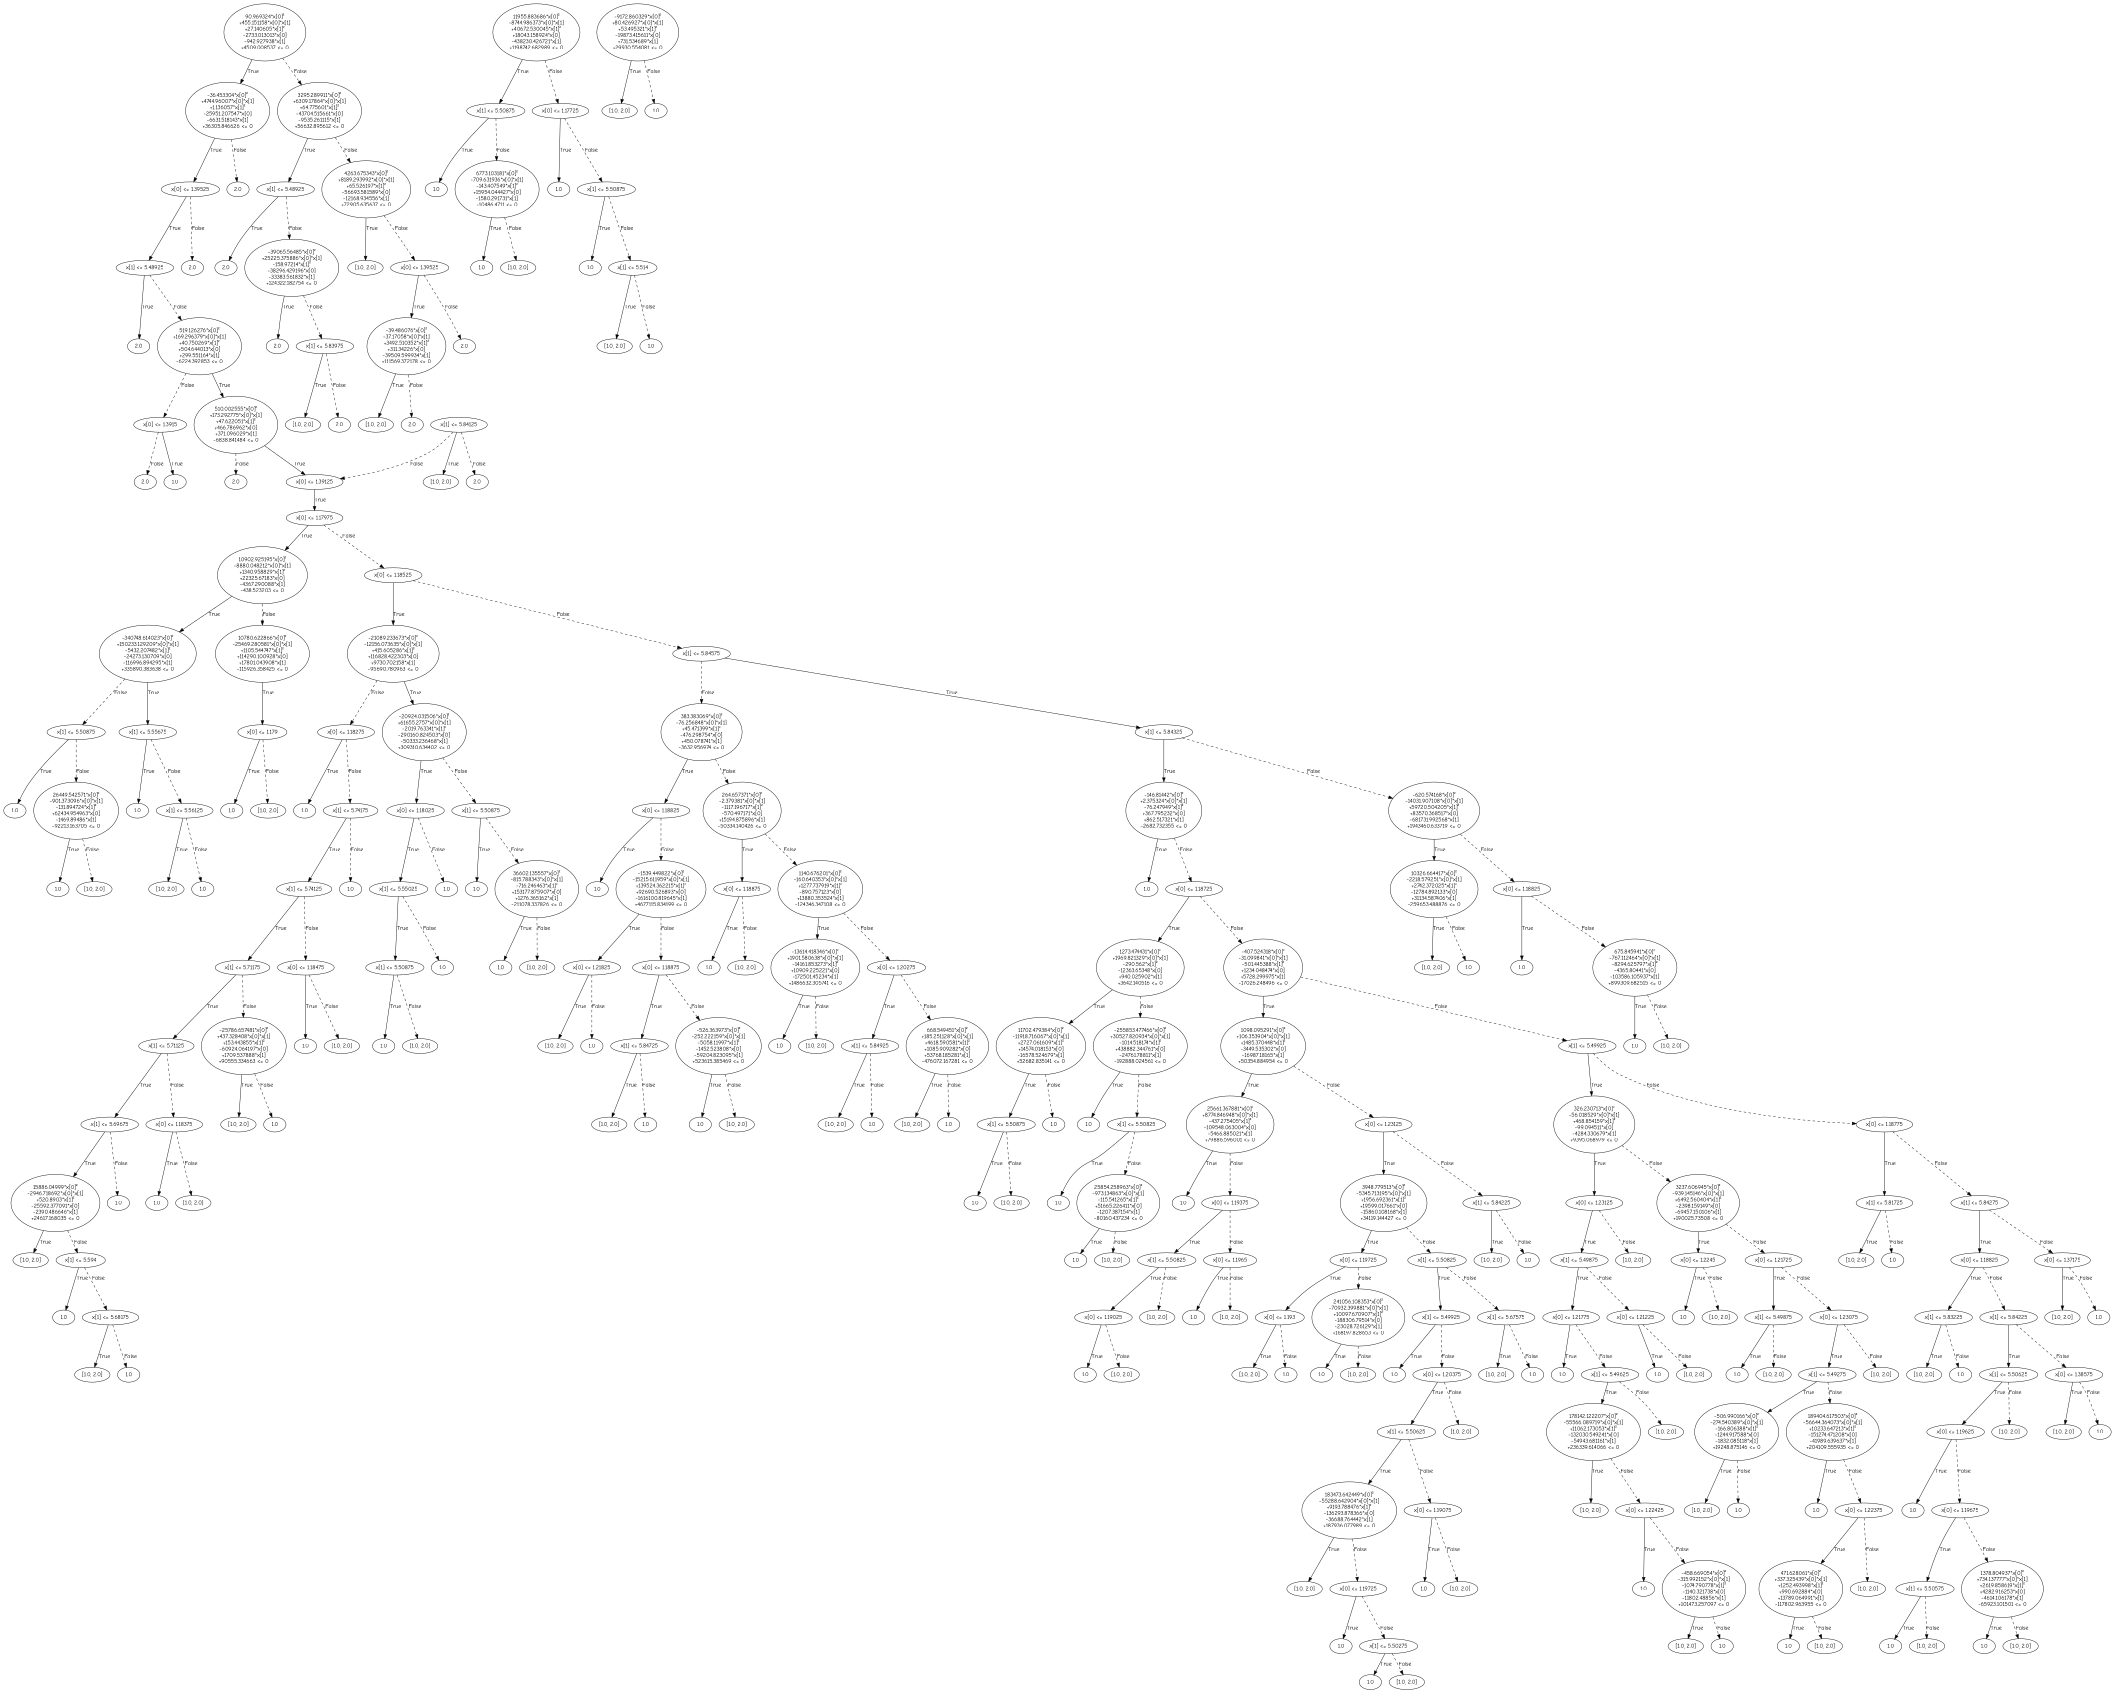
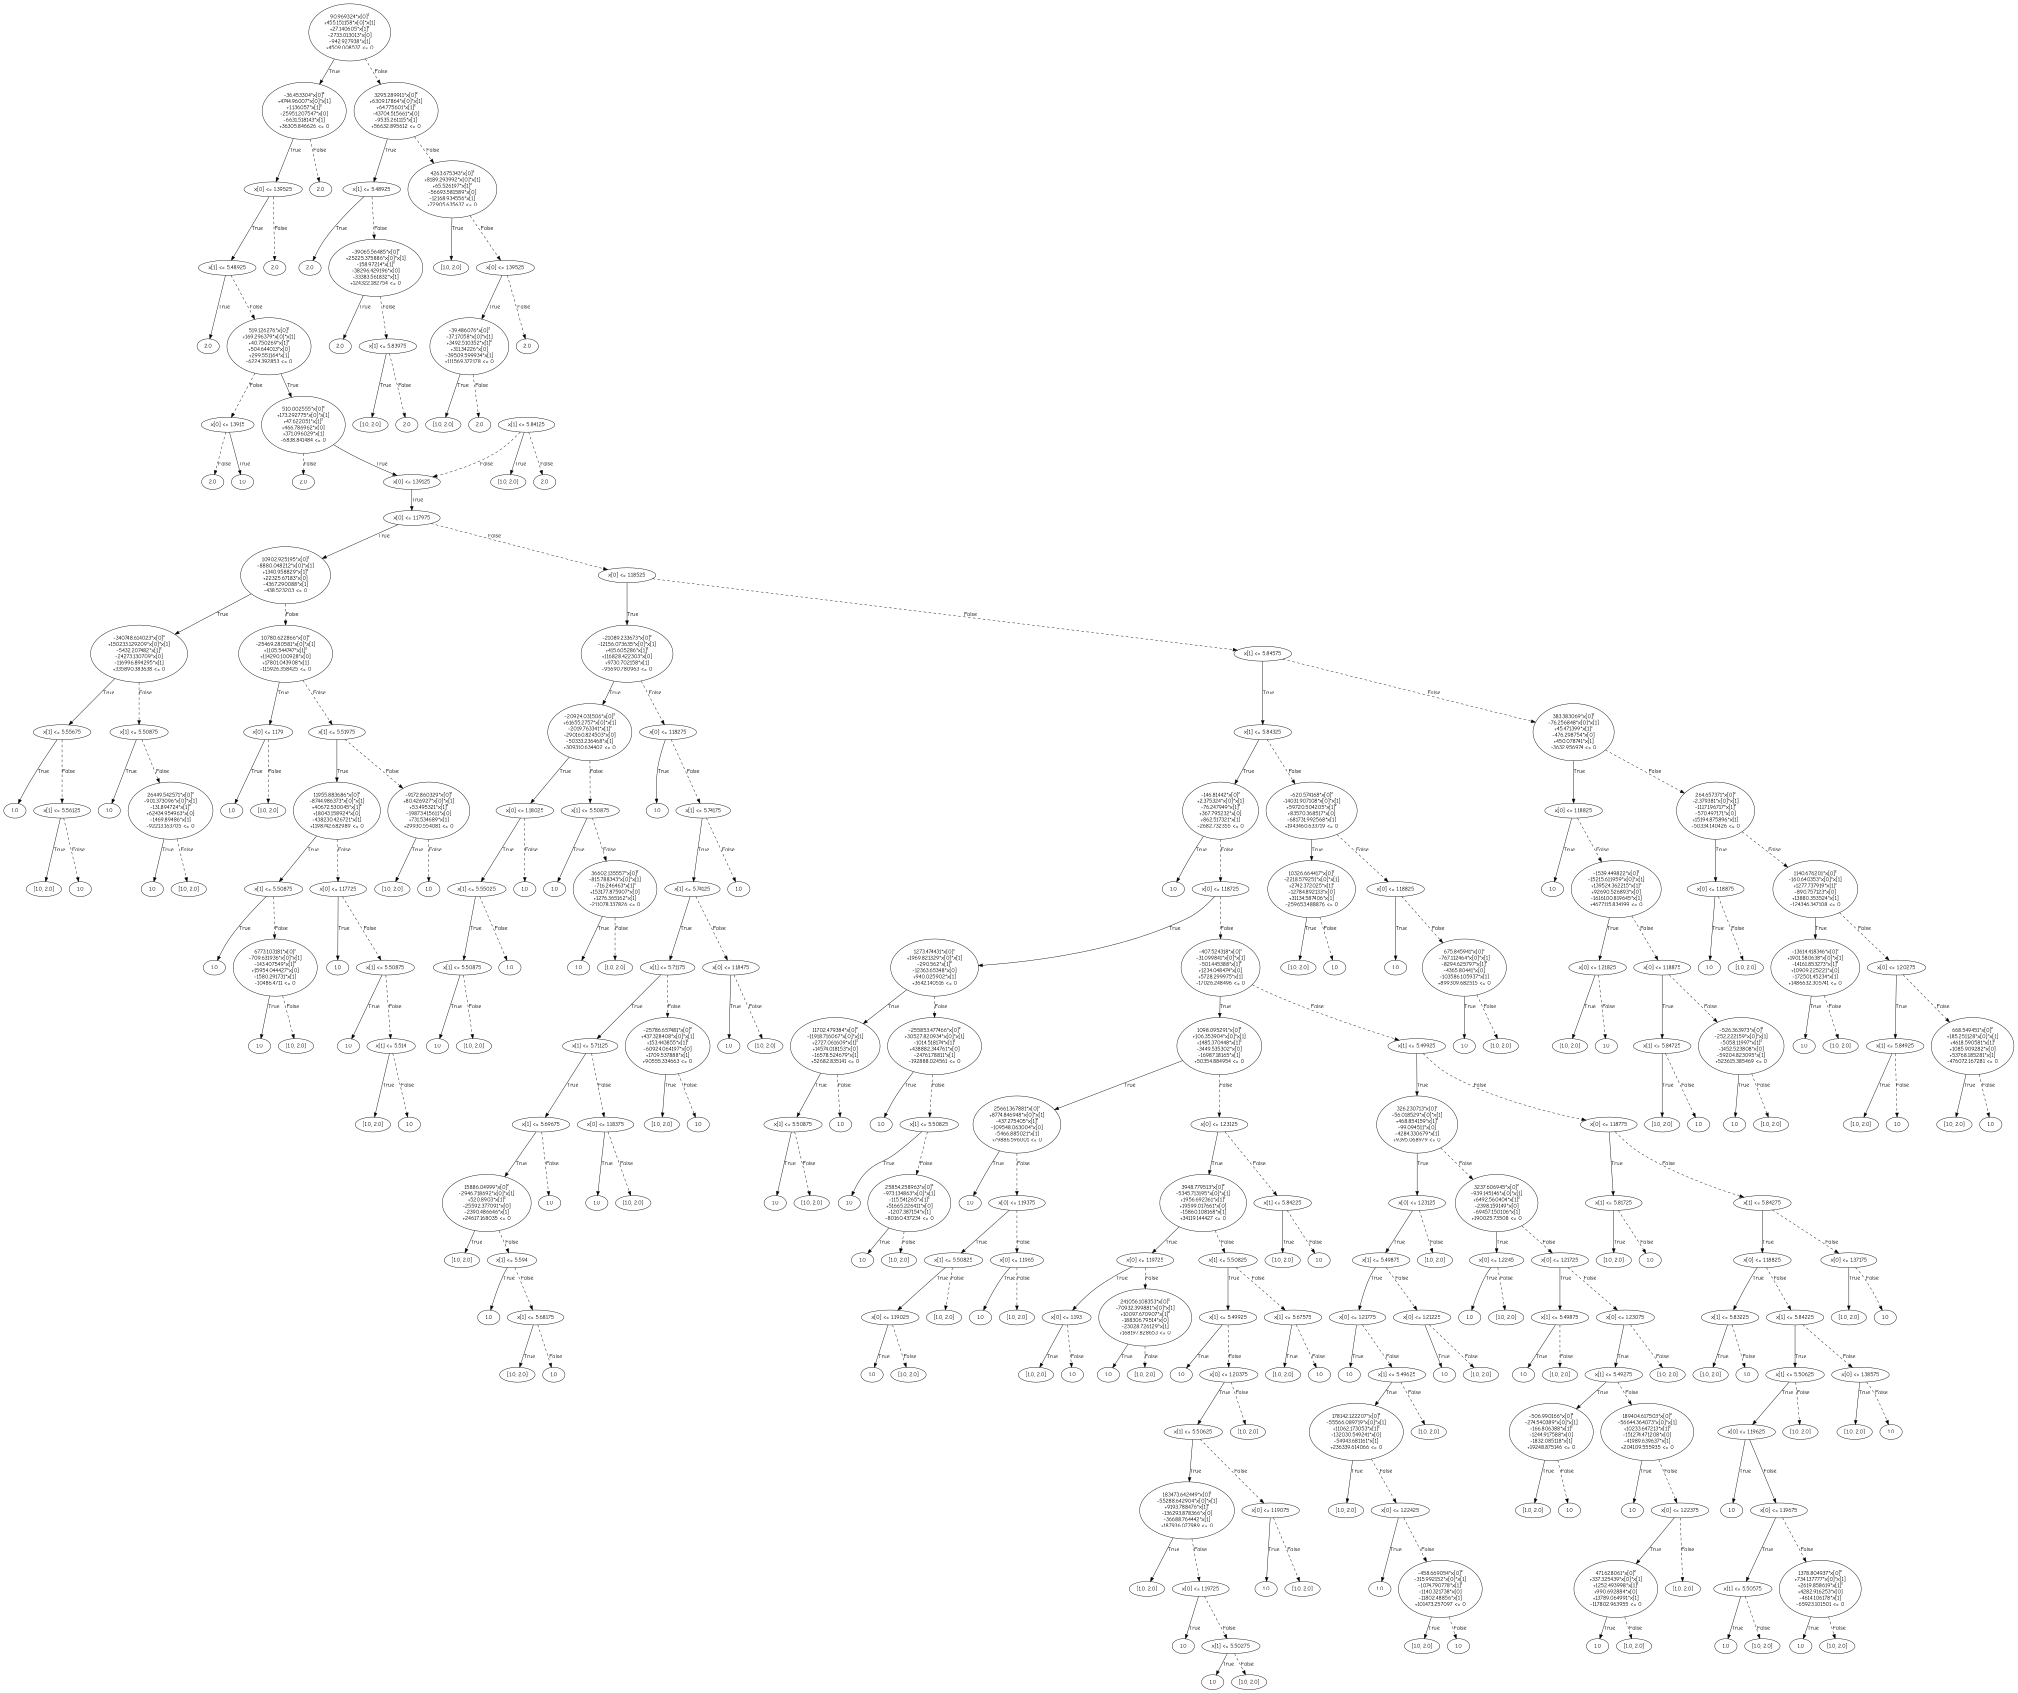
none -> (337, 732)
(1958, 1469) -> (1762, 1469)
